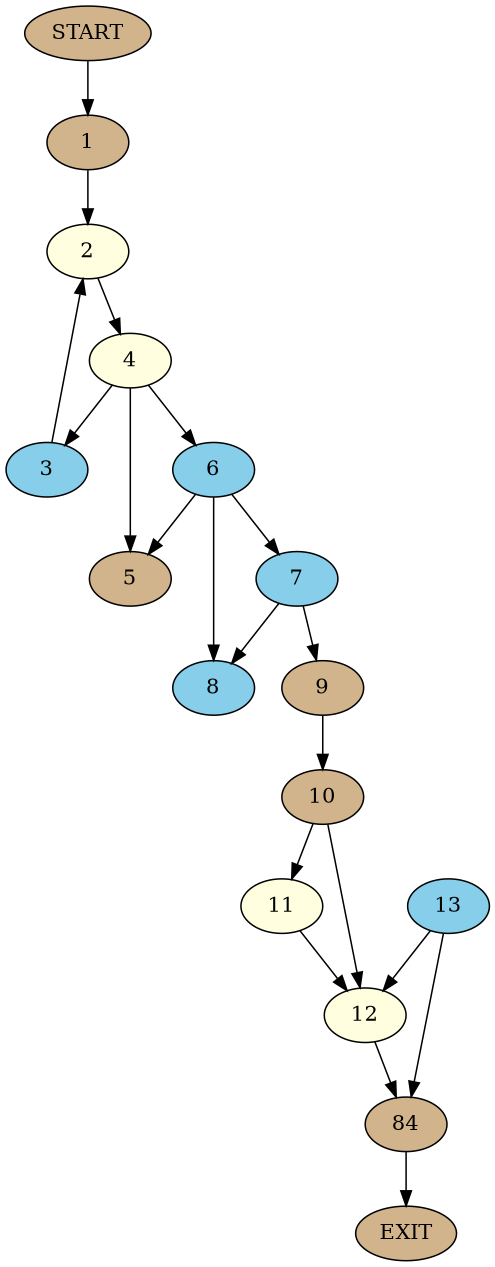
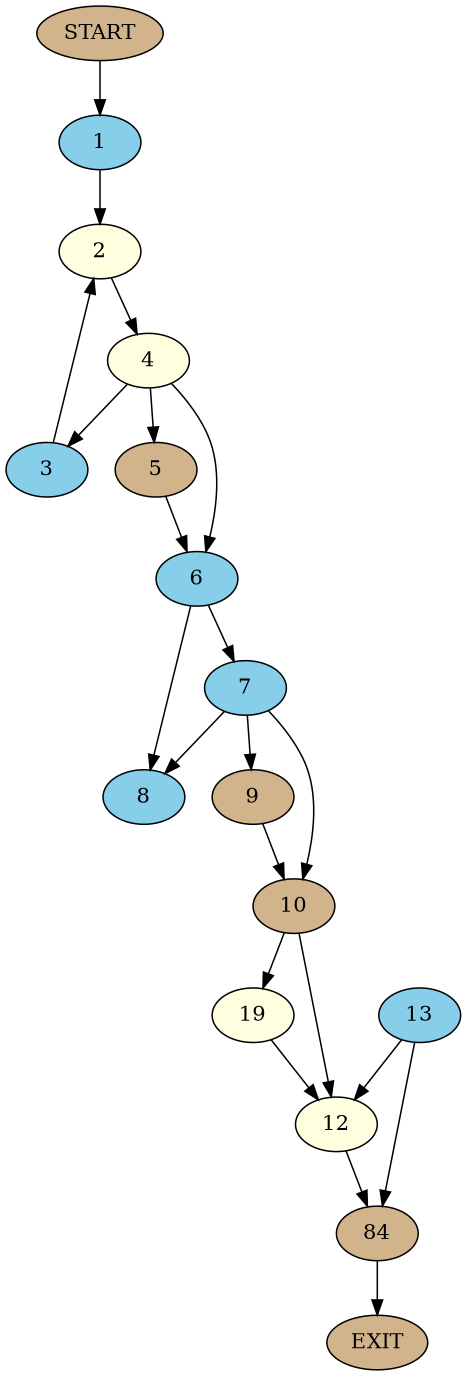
(88, 142) -> (100, 142)
(177, 518) -> (174, 517)
none -> (311, 782)
(282, 906) -> (253, 1015)
